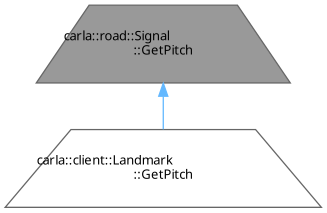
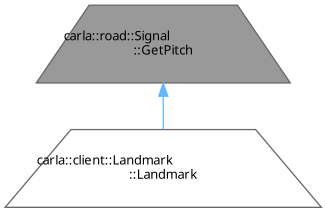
(163, 168) -> (163, 168)
